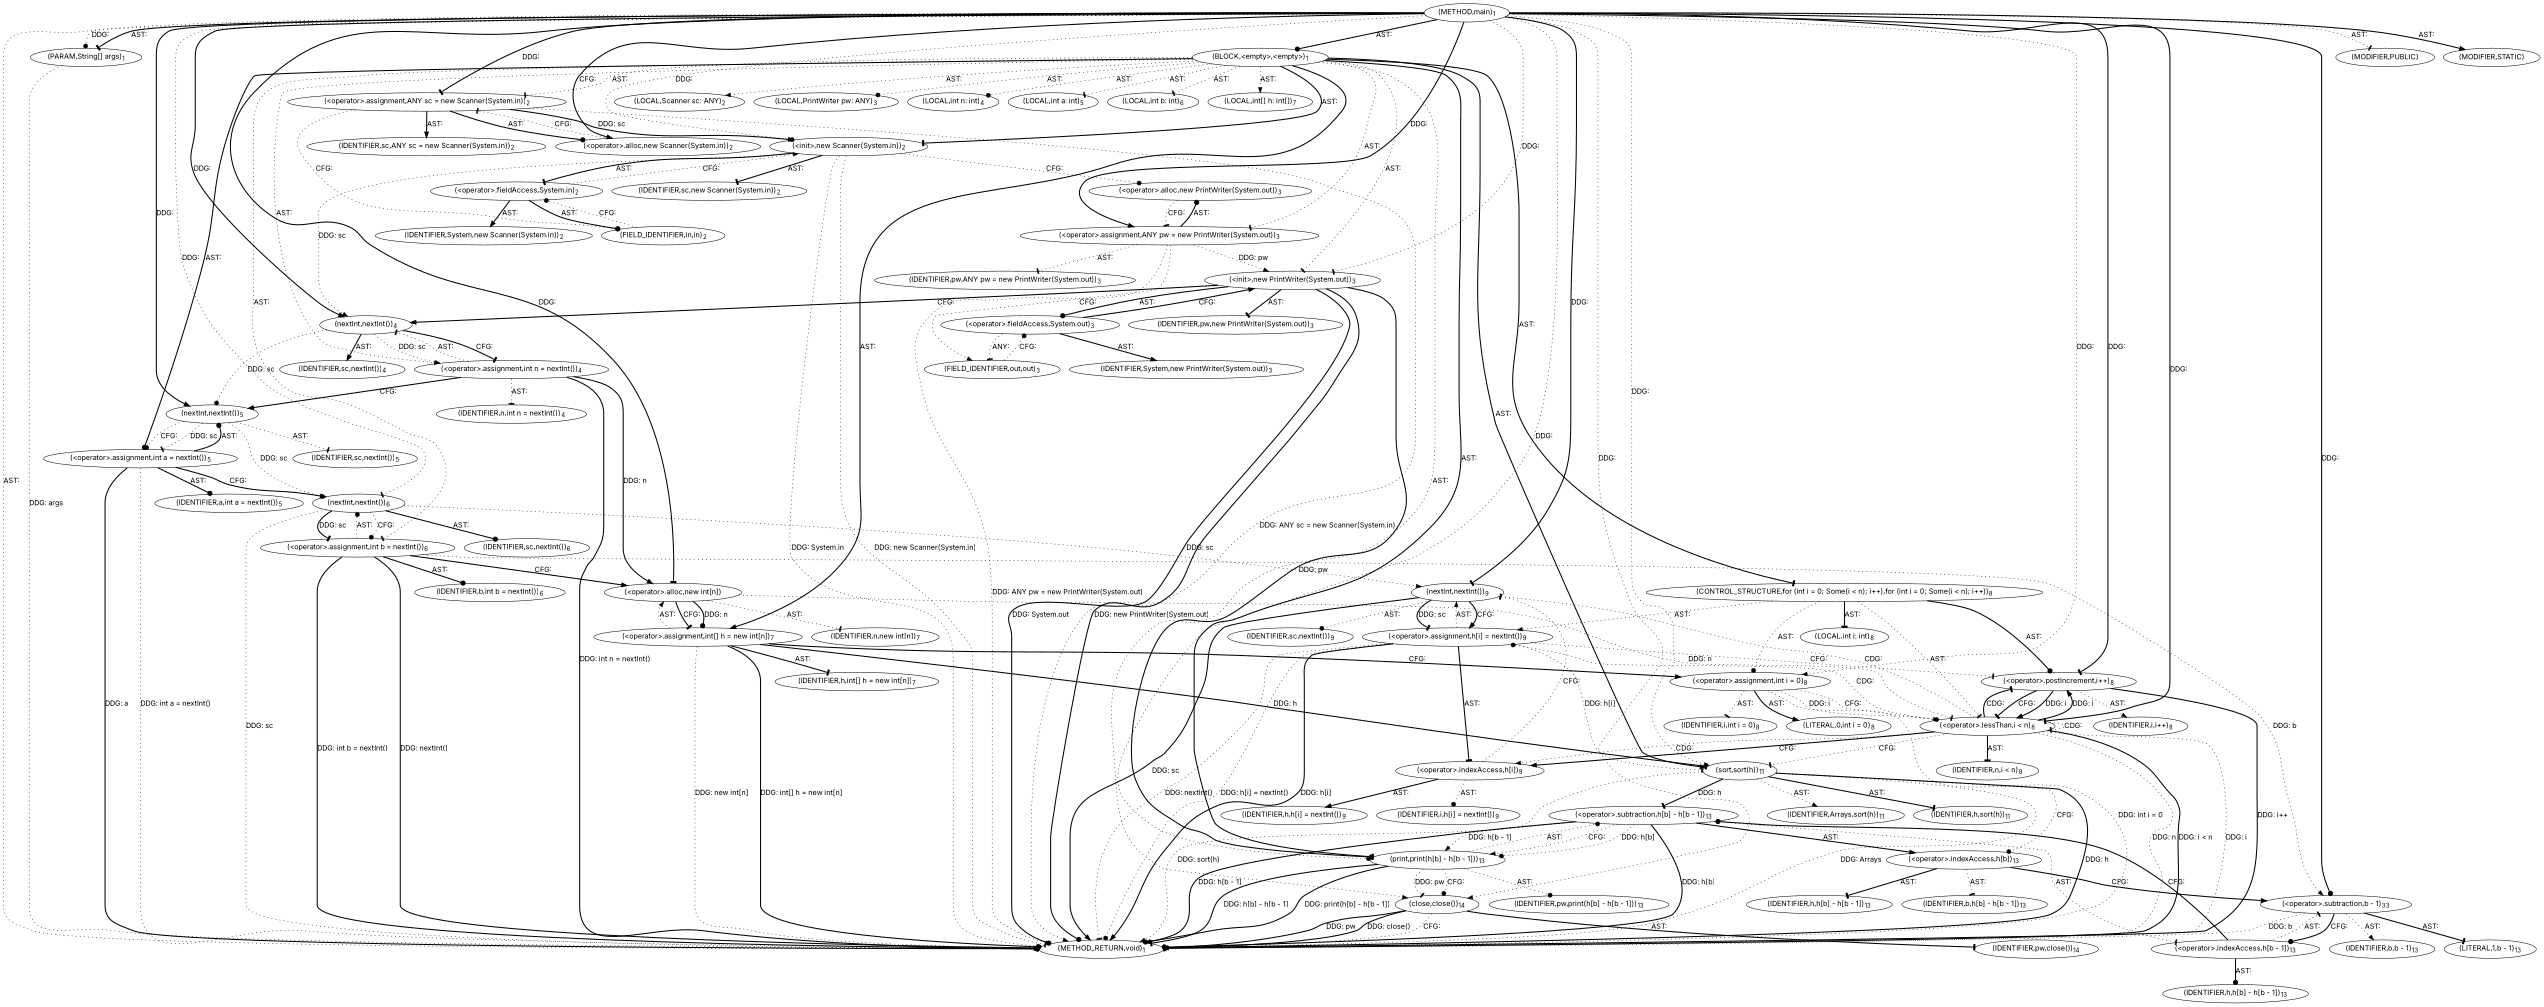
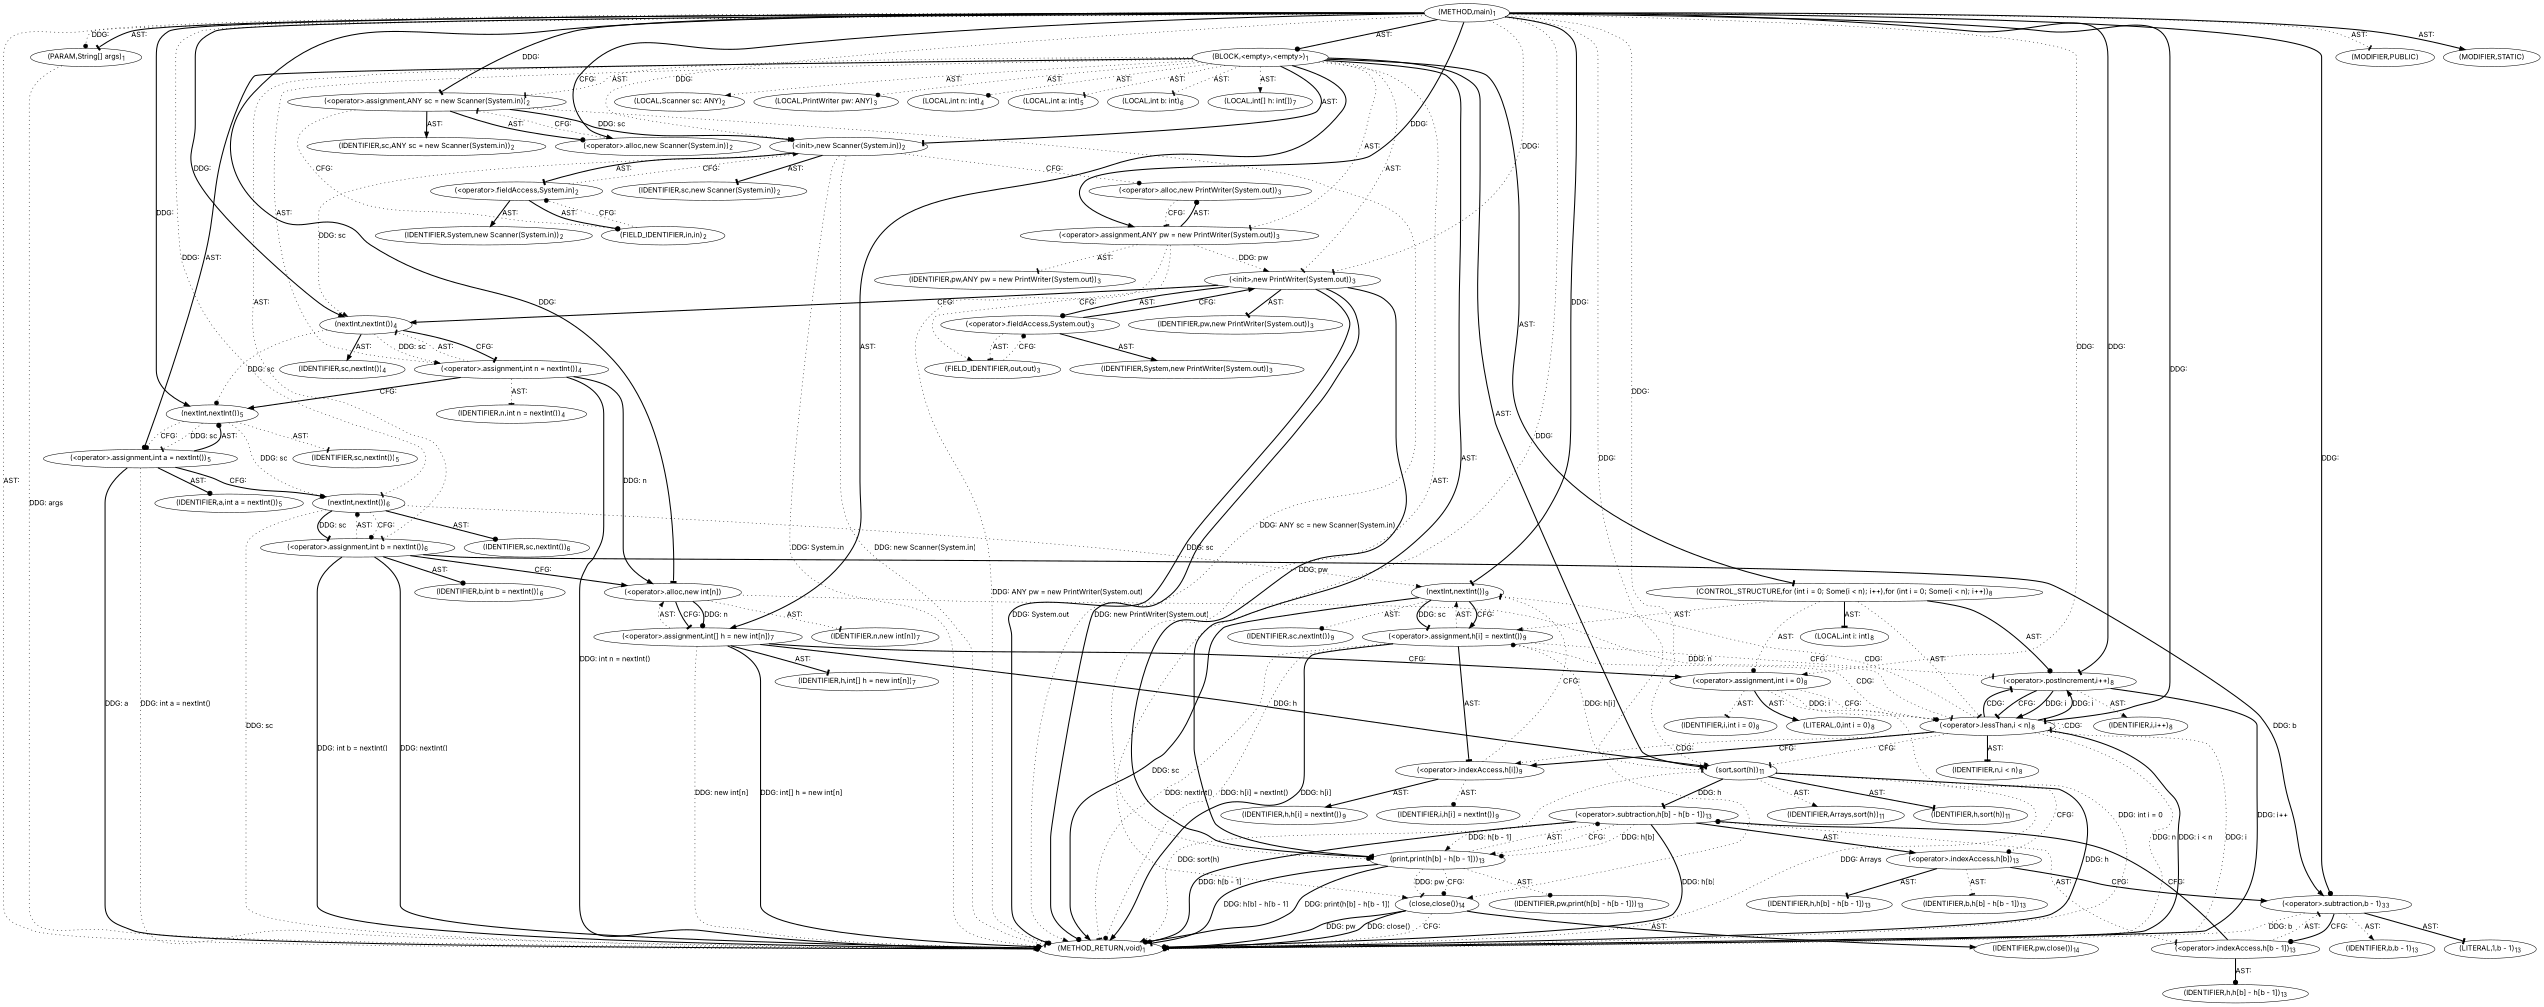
(1002, 347) -> (1002, 347)
(1455, 564) -> (1455, 564)
(1694, 933) -> (1693, 933)
